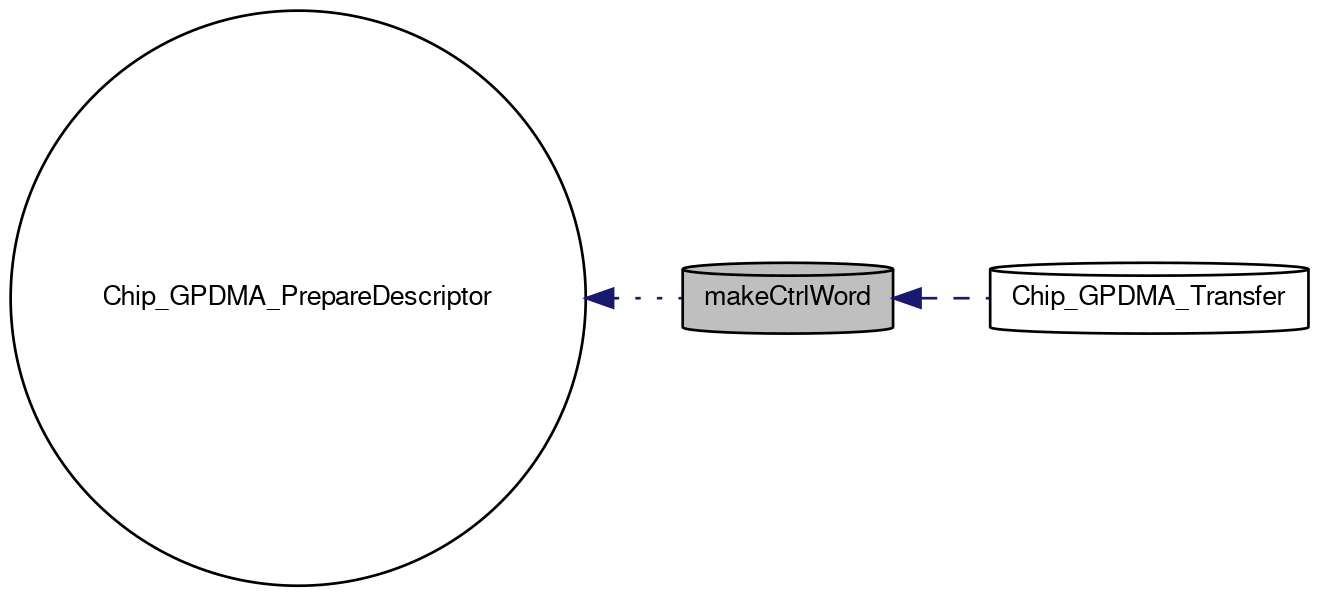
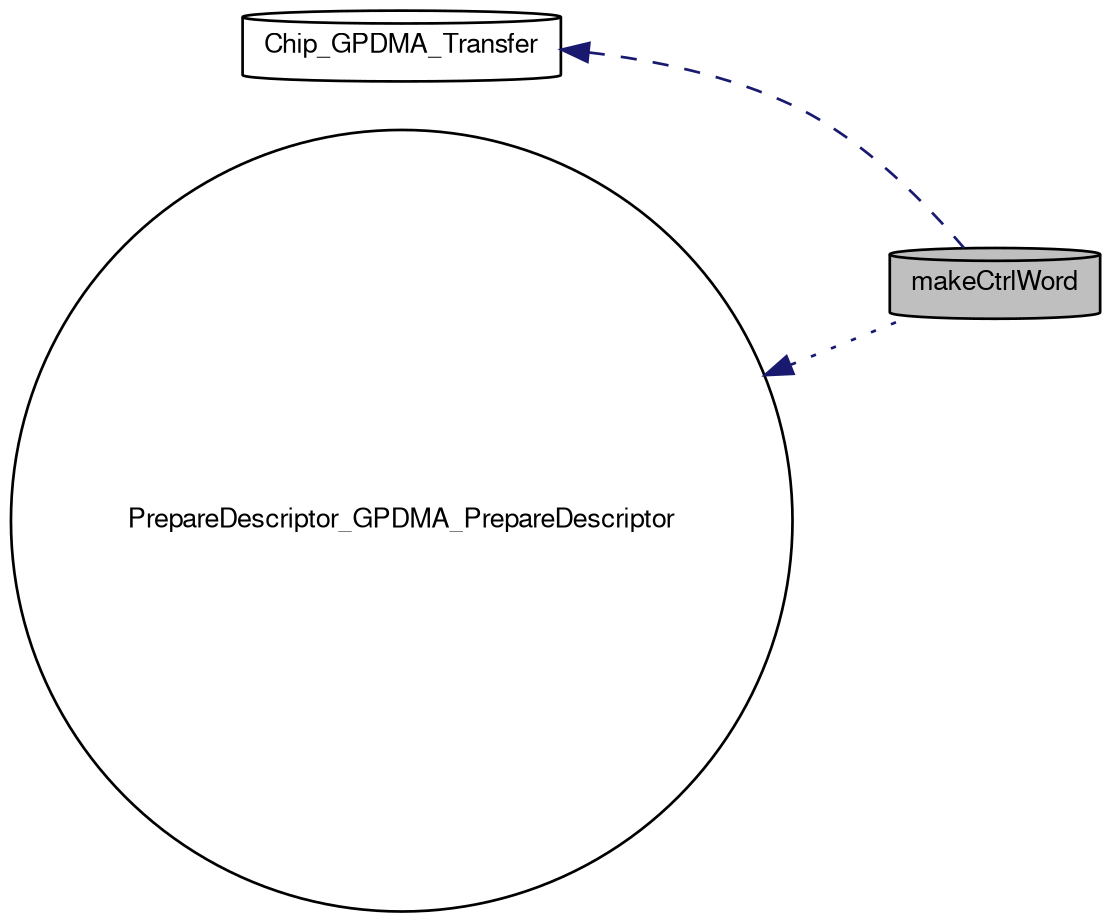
(298, 298) -> (402, 521)
(955, 298) -> (798, 108)
